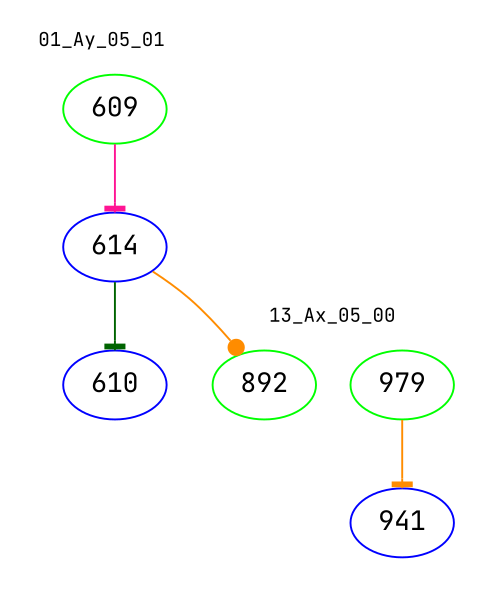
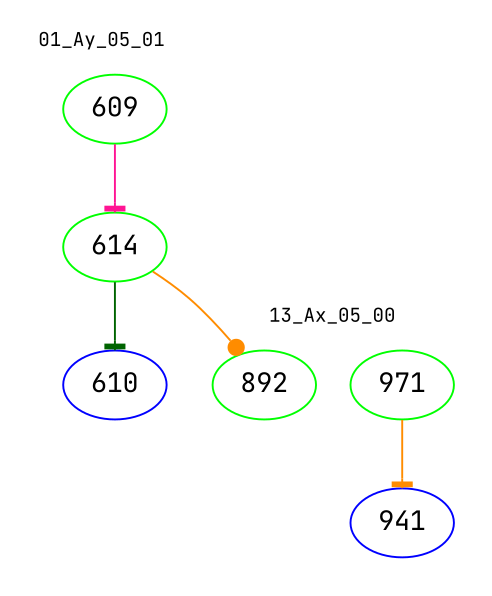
(115, 247) -> (115, 247)
(402, 385) -> (402, 385)
